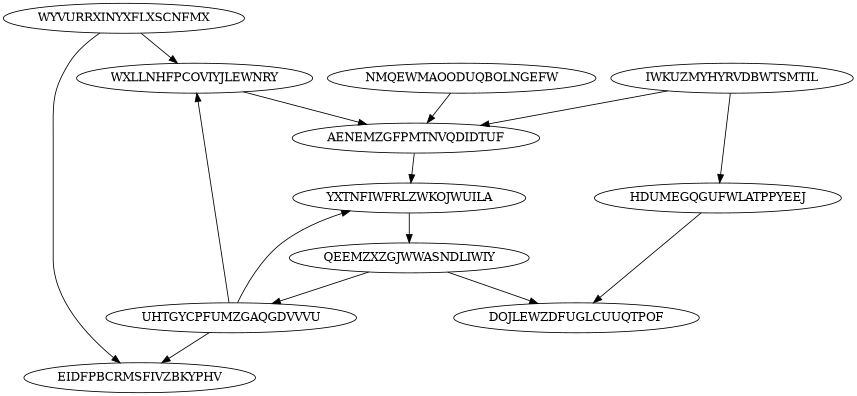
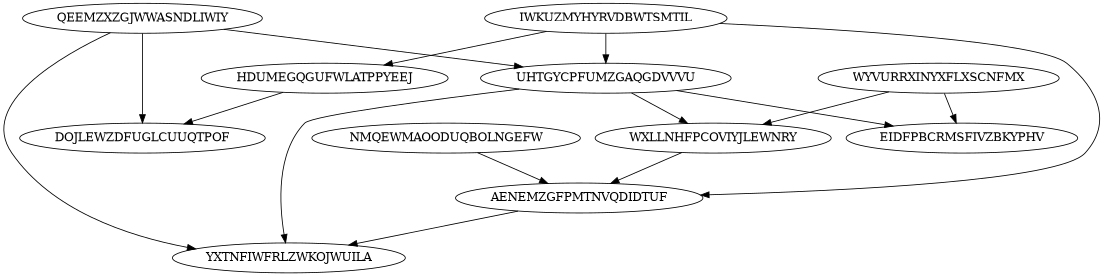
none -> (606, 44)
(409, 224) -> (21, 164)
